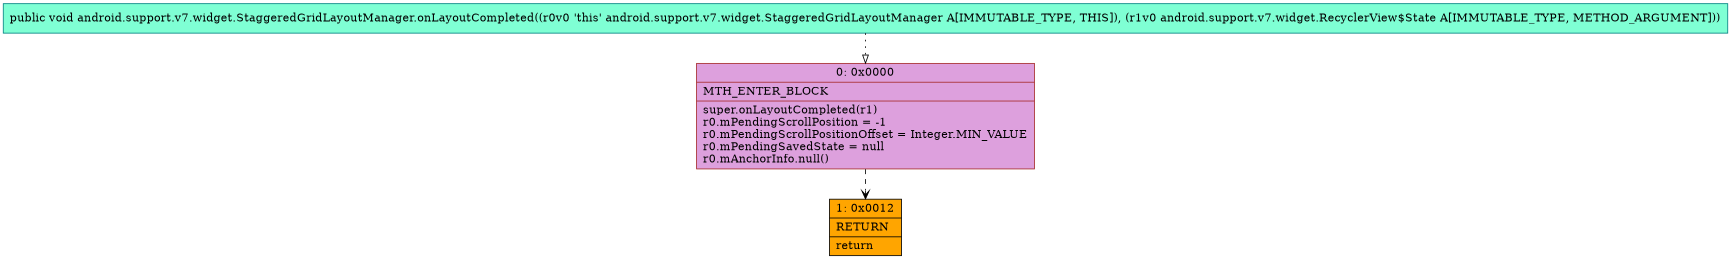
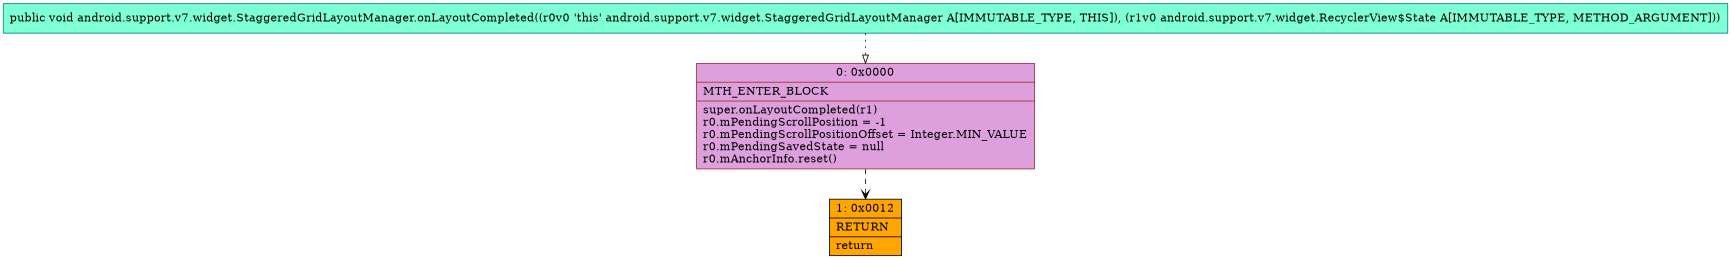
(766, 159) -> (770, 159)
